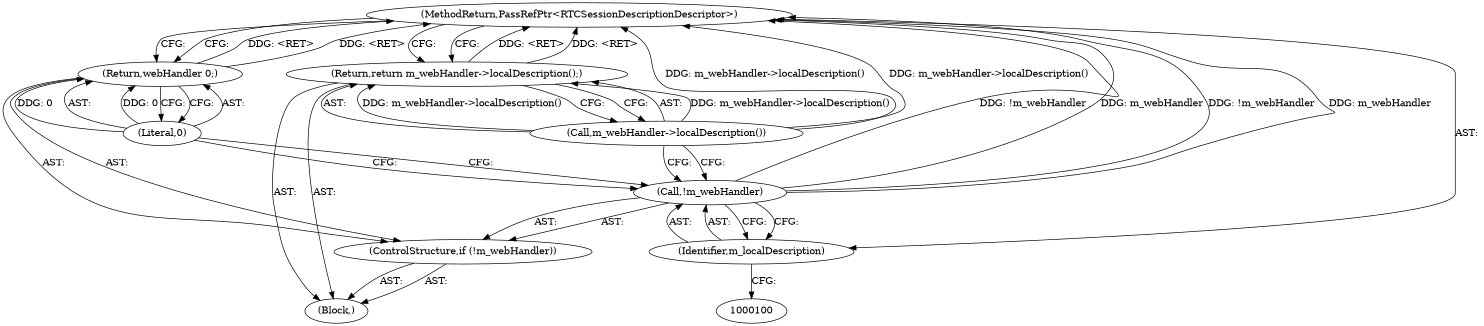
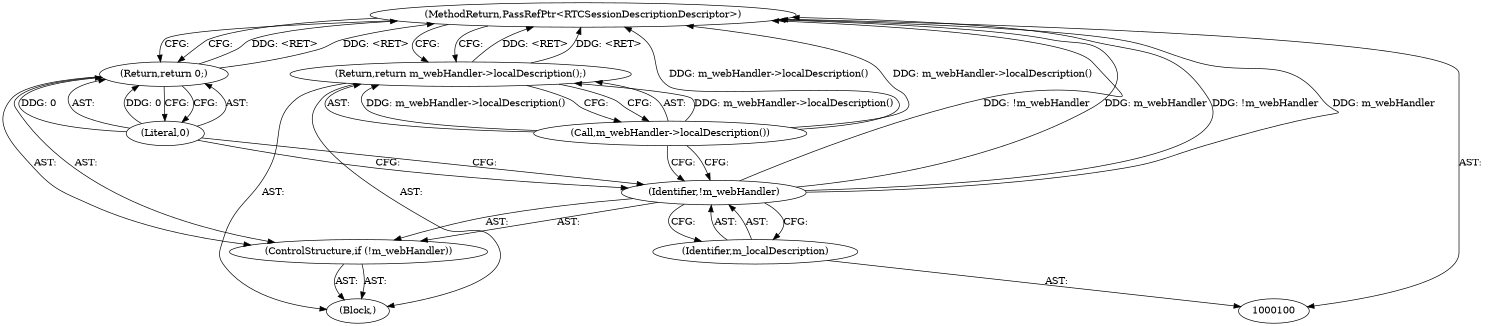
(160, 74) -> (164, 74)
(1455, 95) -> (1293, 42)
(710, 193) -> (714, 193)
(766, 281) -> (1058, 281)
